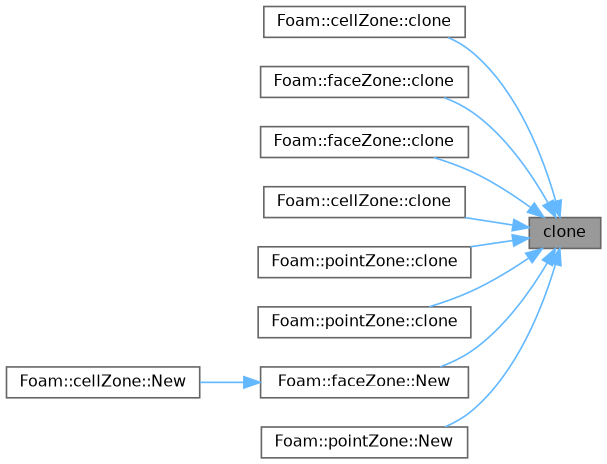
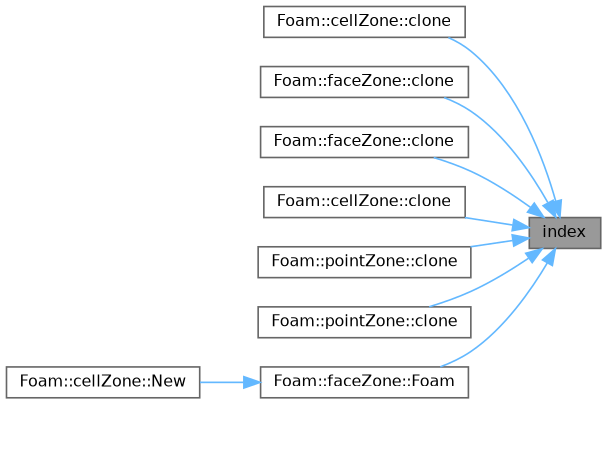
(565, 233) -> (565, 233)
(365, 382) -> (365, 382)
(365, 442) -> none
